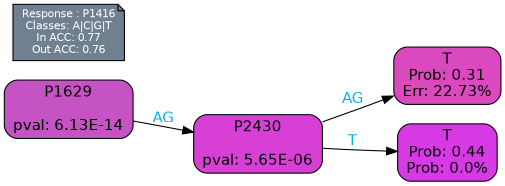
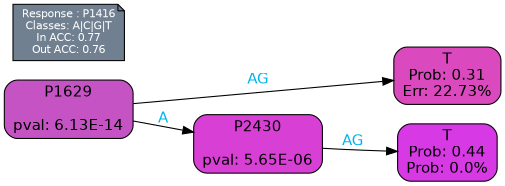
(353, 111) -> (258, 93)
(163, 118) -> (163, 118)
(353, 141) -> (353, 141)
